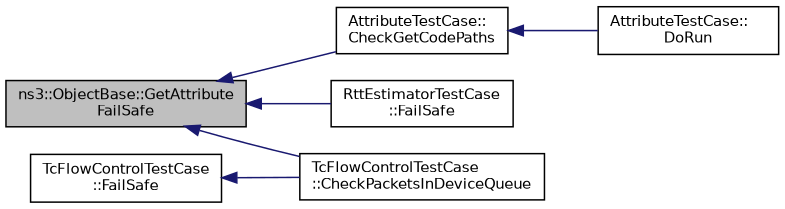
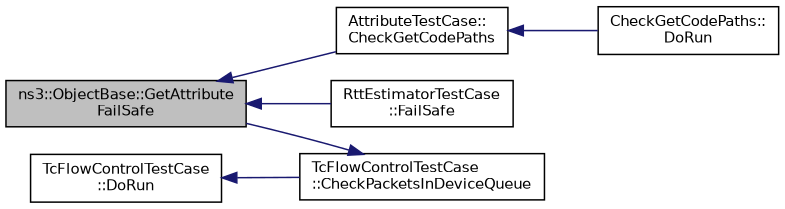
(688, 31) -> (688, 31)
(249, 144) -> (298, 136)
(126, 178) -> (126, 178)
